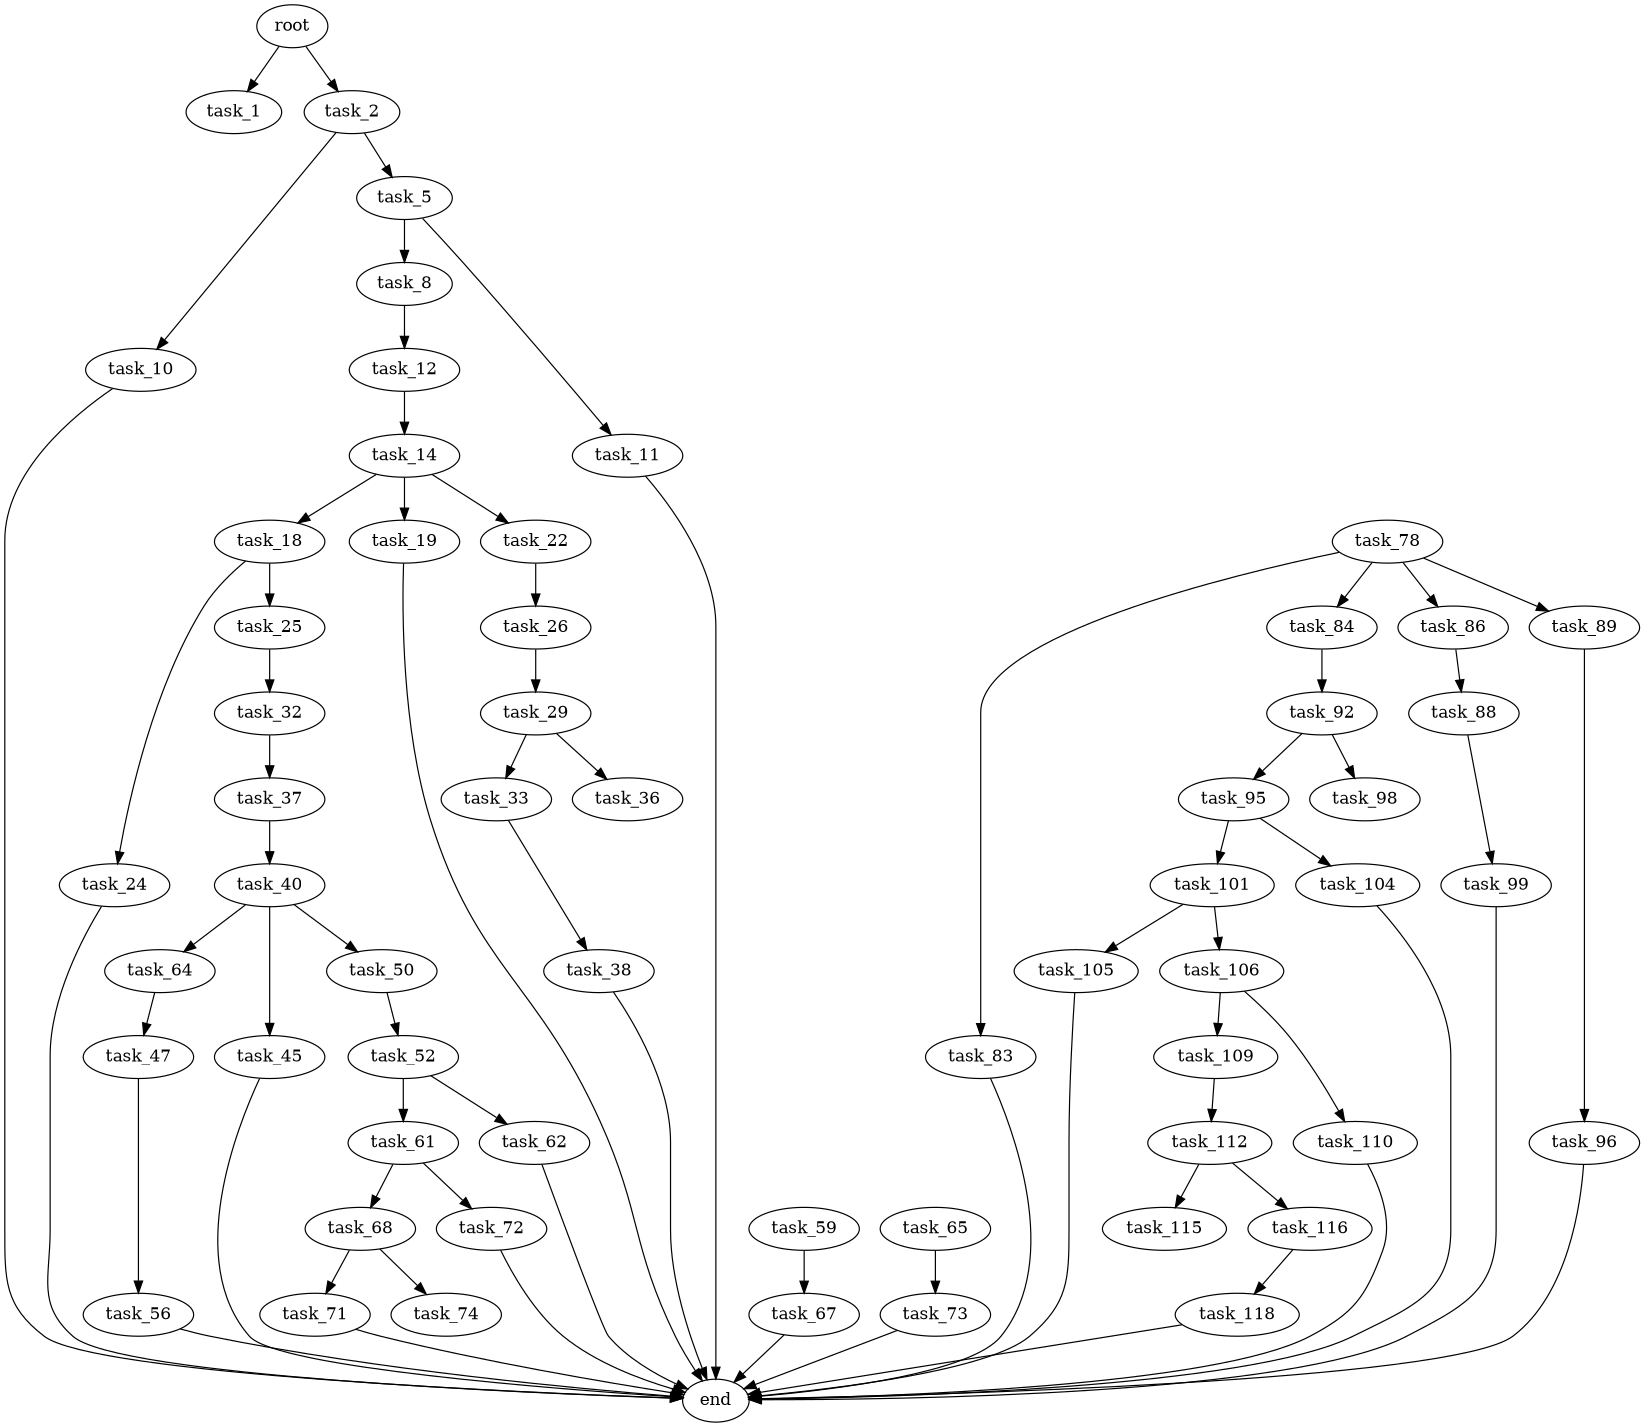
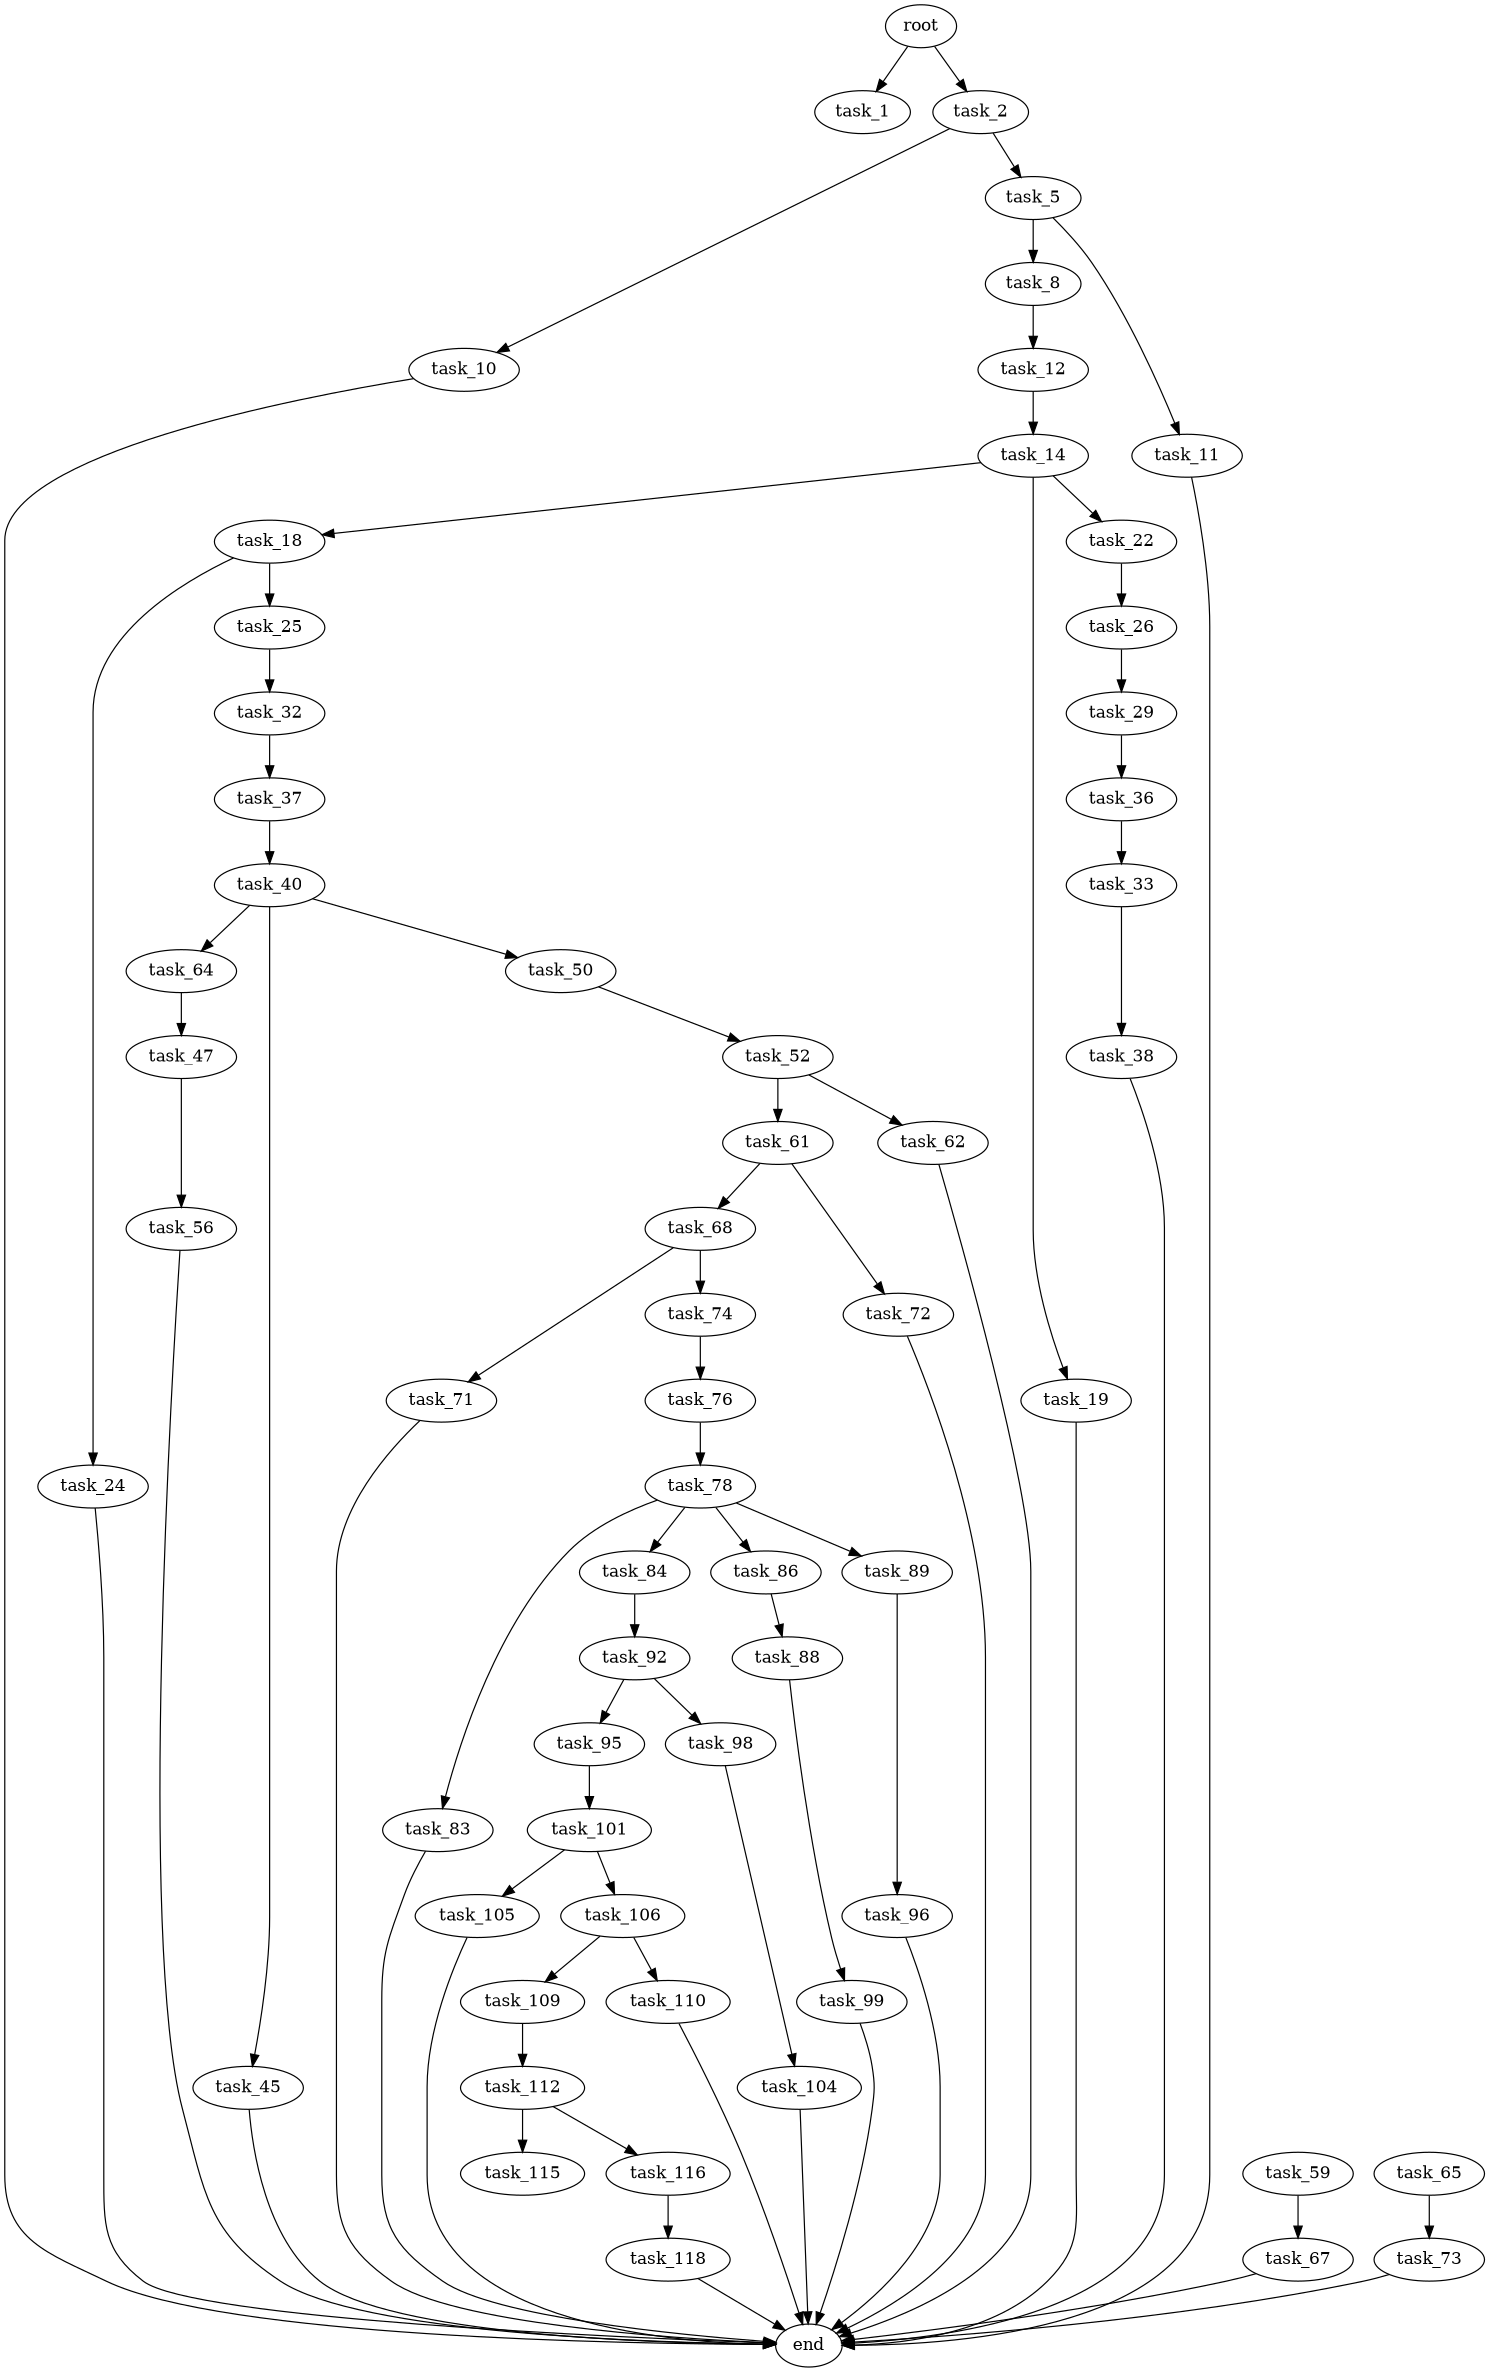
(519, 751) -> (1121, 836)
(1290, 839) -> (759, 1910)
none -> (700, 1401)
